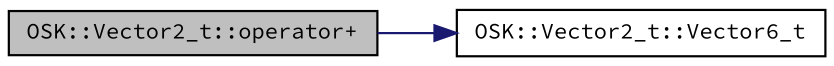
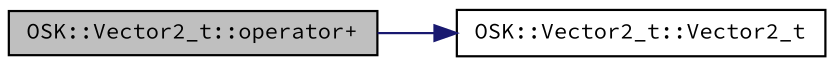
(641, 33) -> (641, 33)
